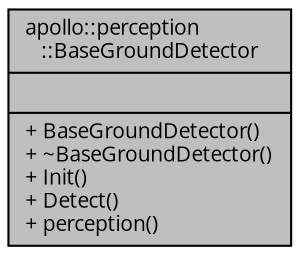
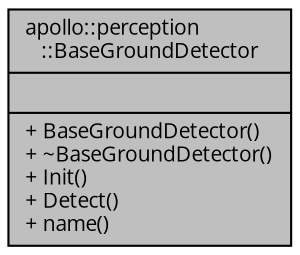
(93, 225) -> (68, 225)
